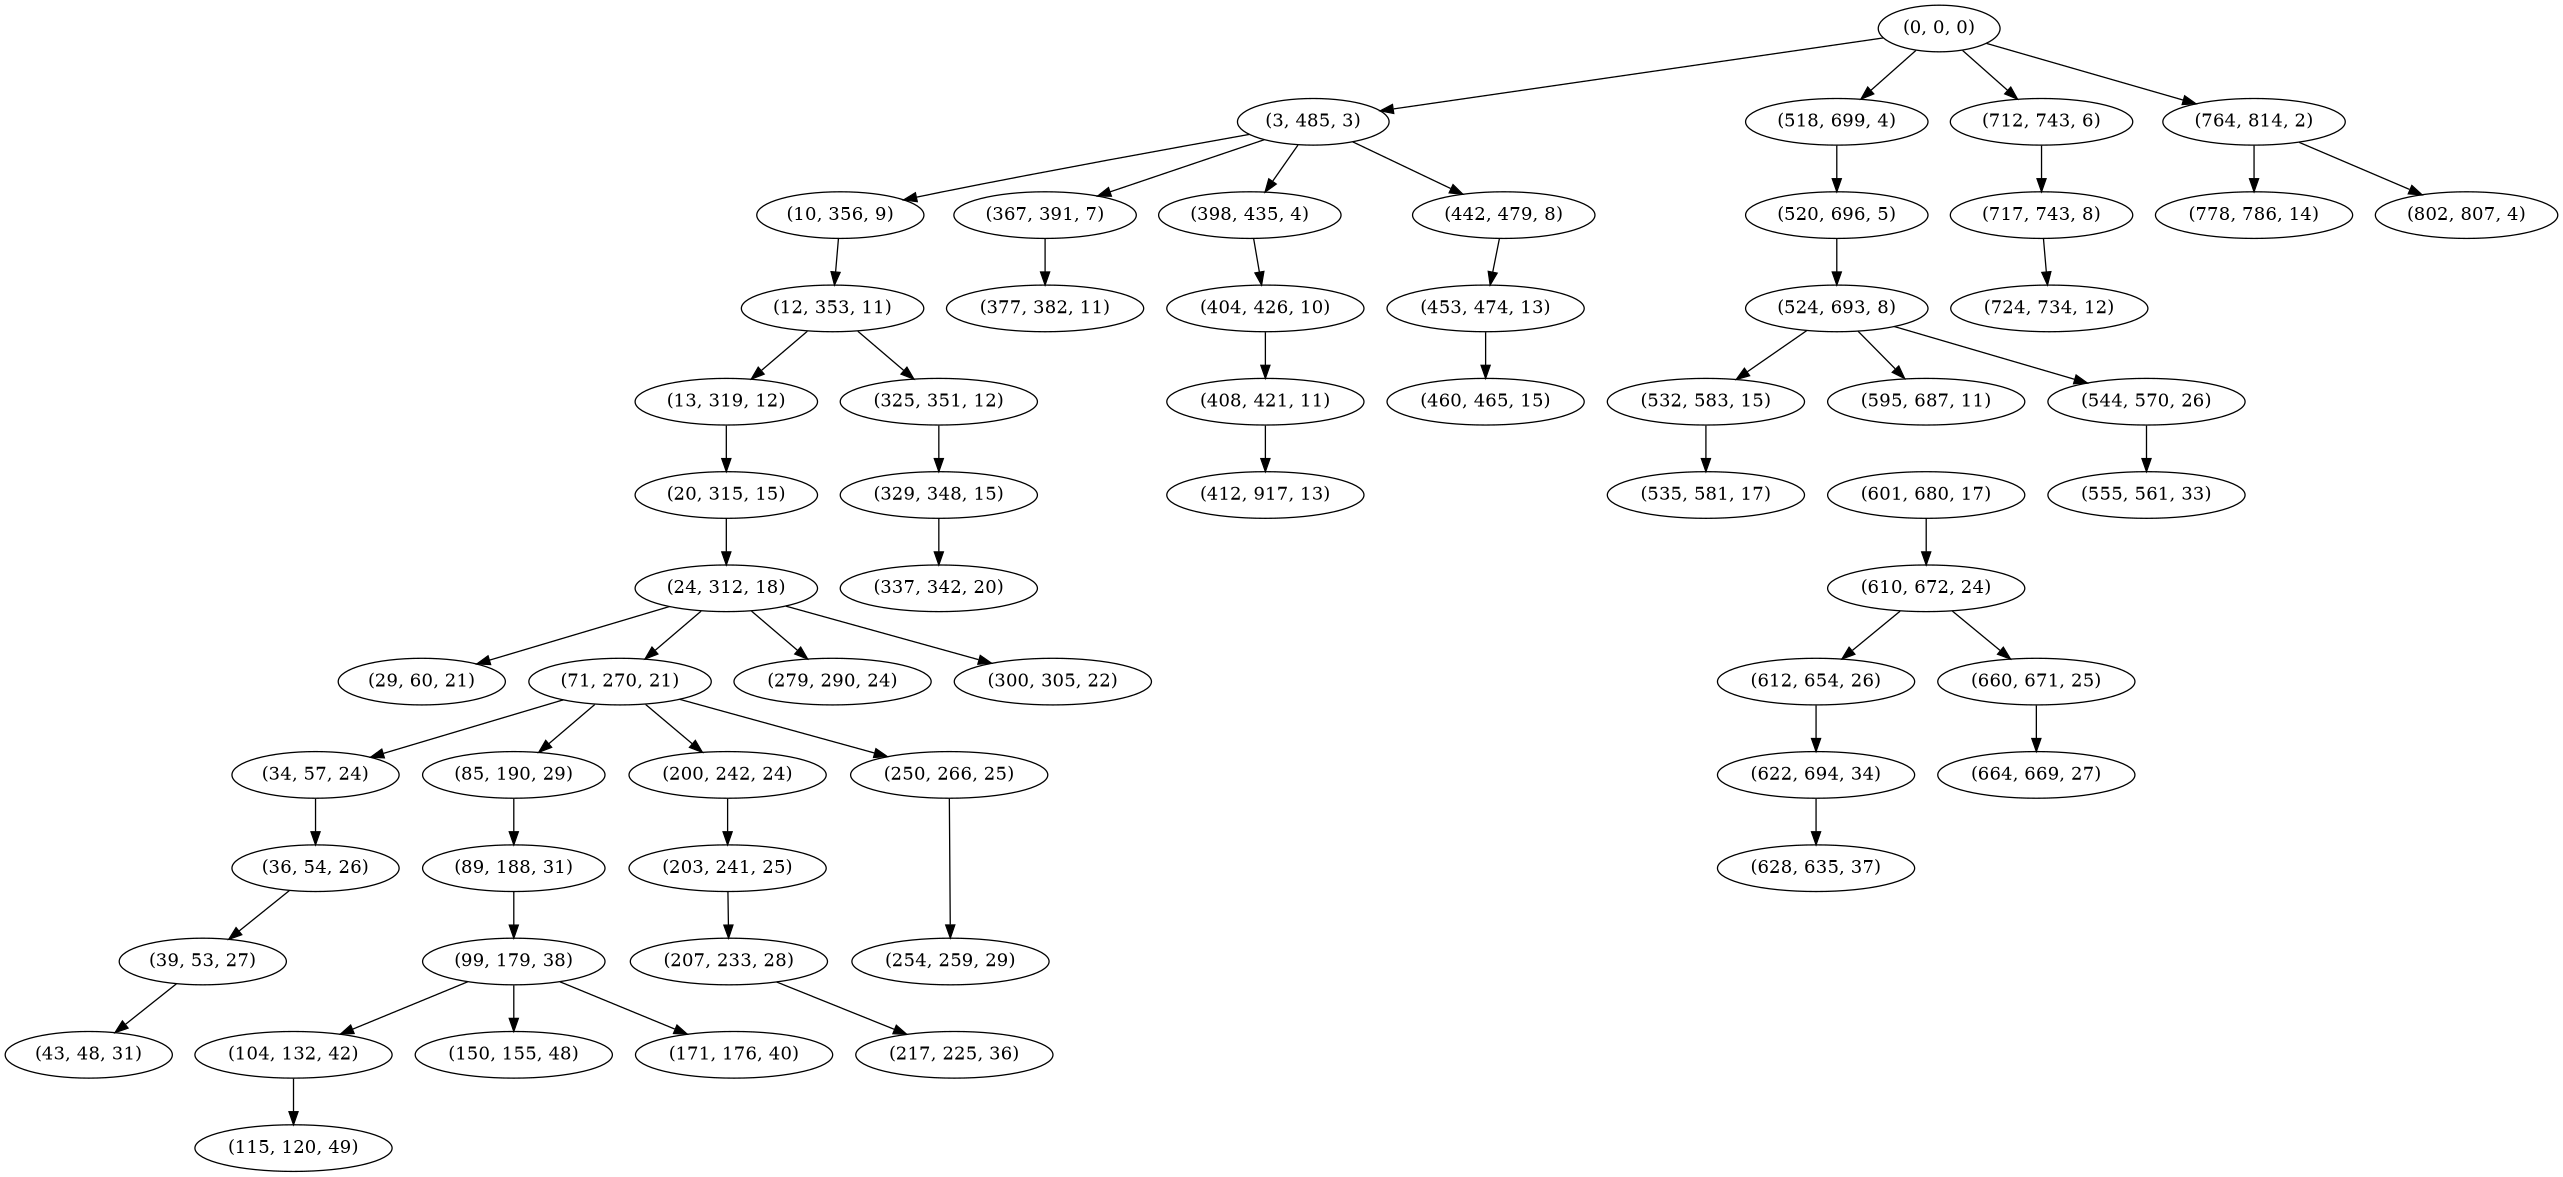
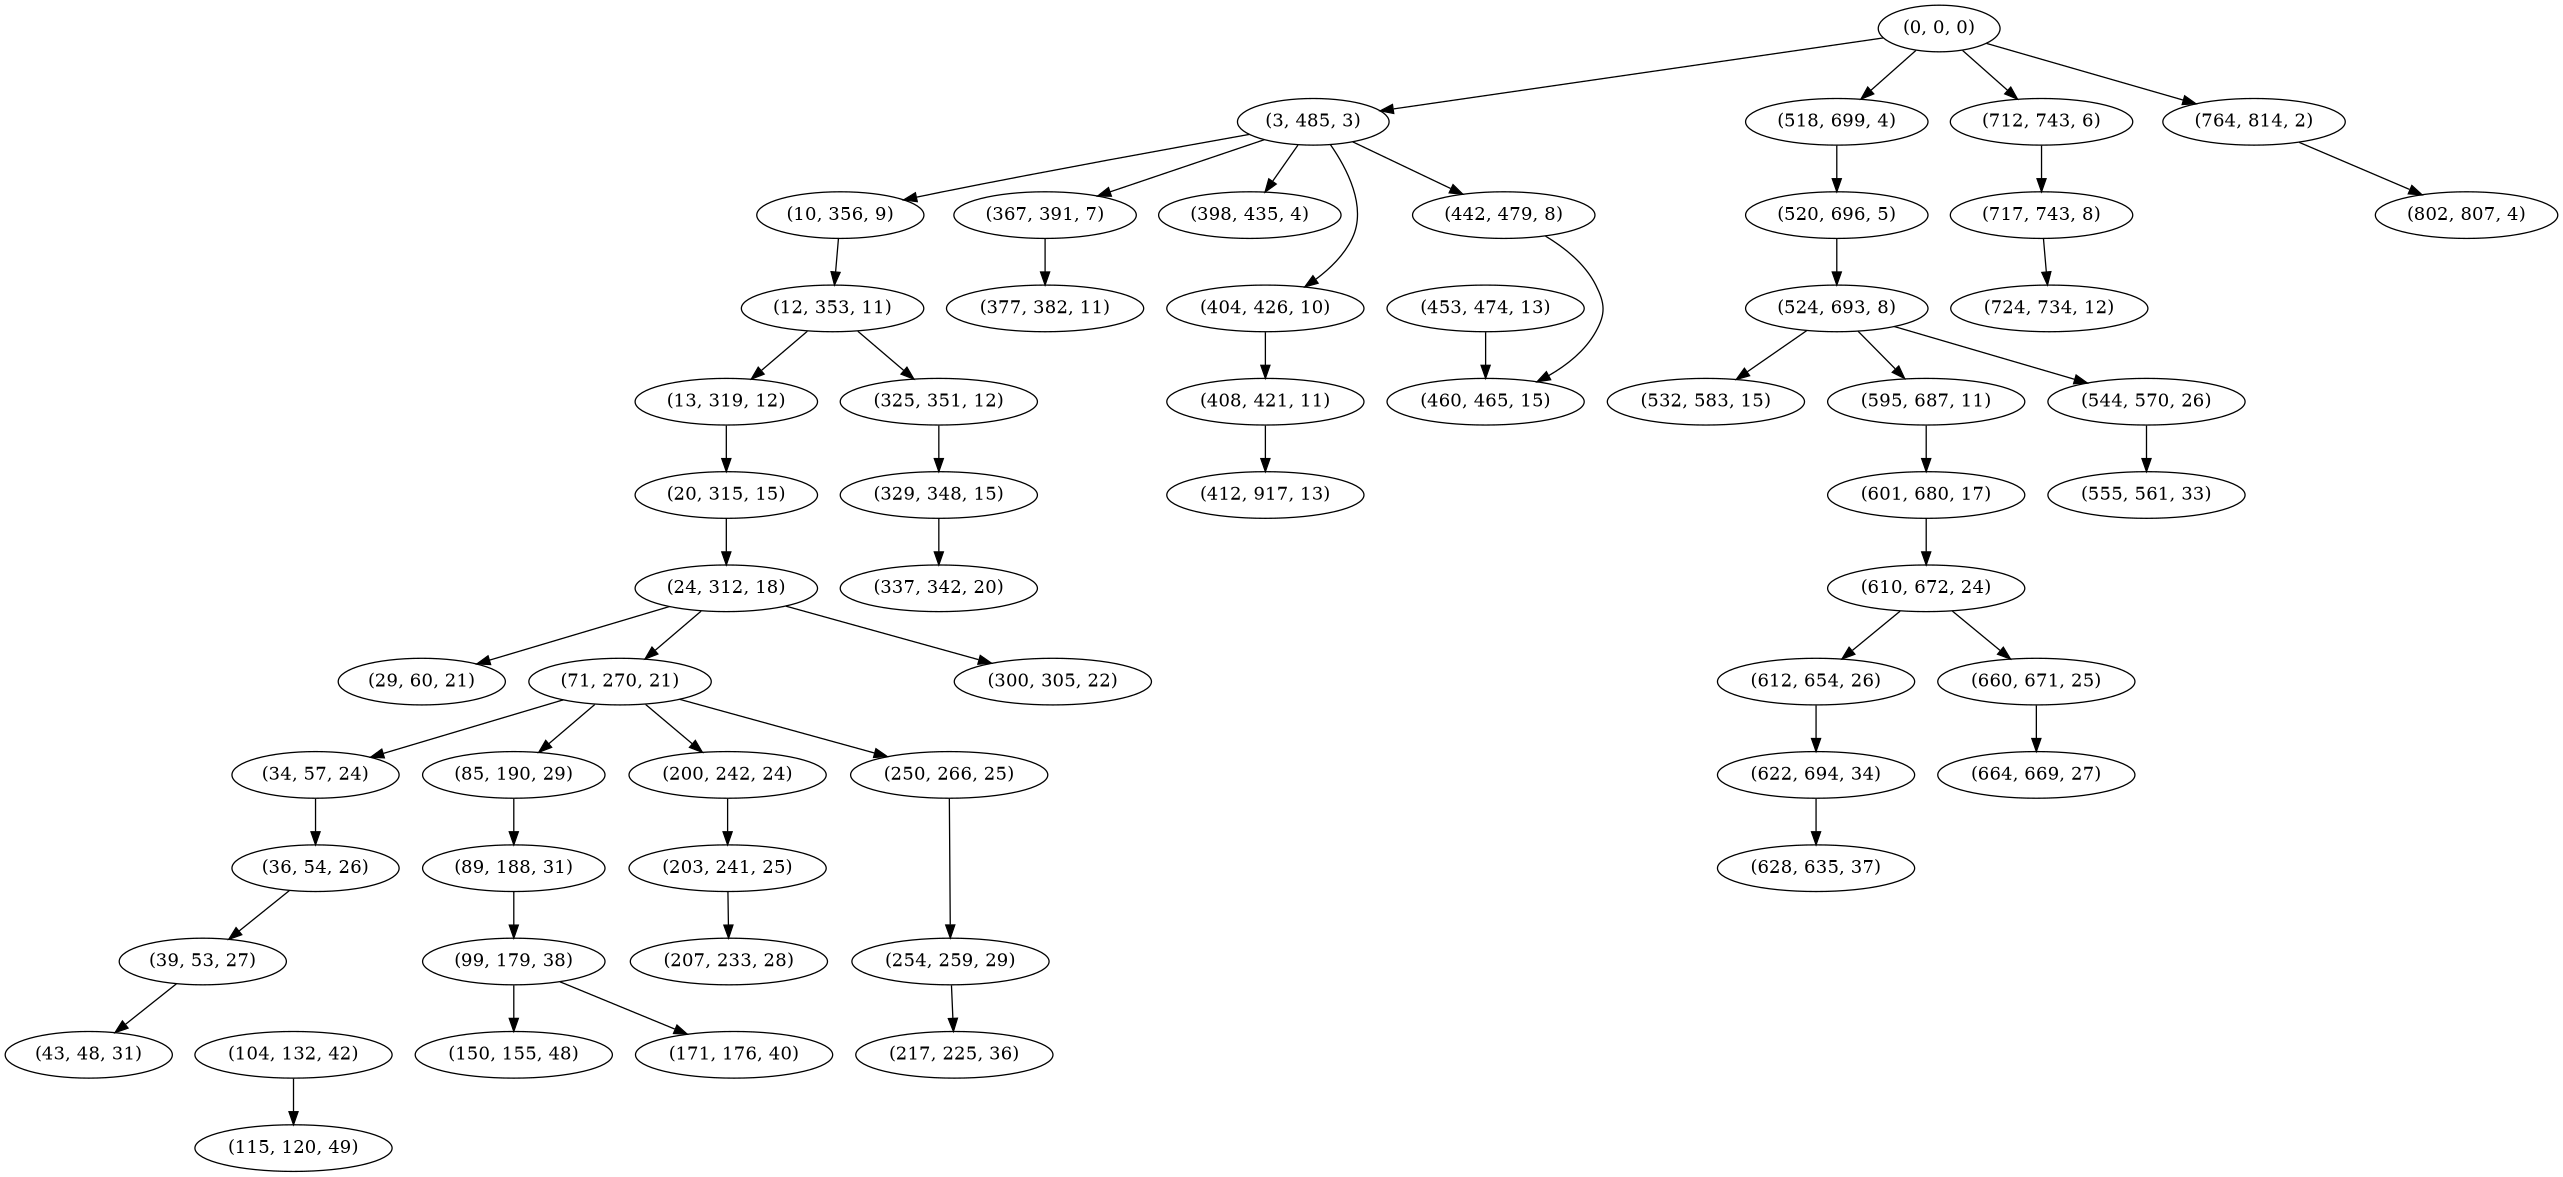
(2254, 215) -> none
(1257, 255) -> (1357, 216)
(1496, 255) -> (1603, 306)
none -> (1926, 442)
(1706, 495) -> none
(833, 682) -> none
(410, 1005) -> none
(836, 1006) -> (952, 1002)
